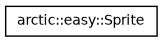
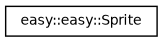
(81, 21) -> (81, 21)
